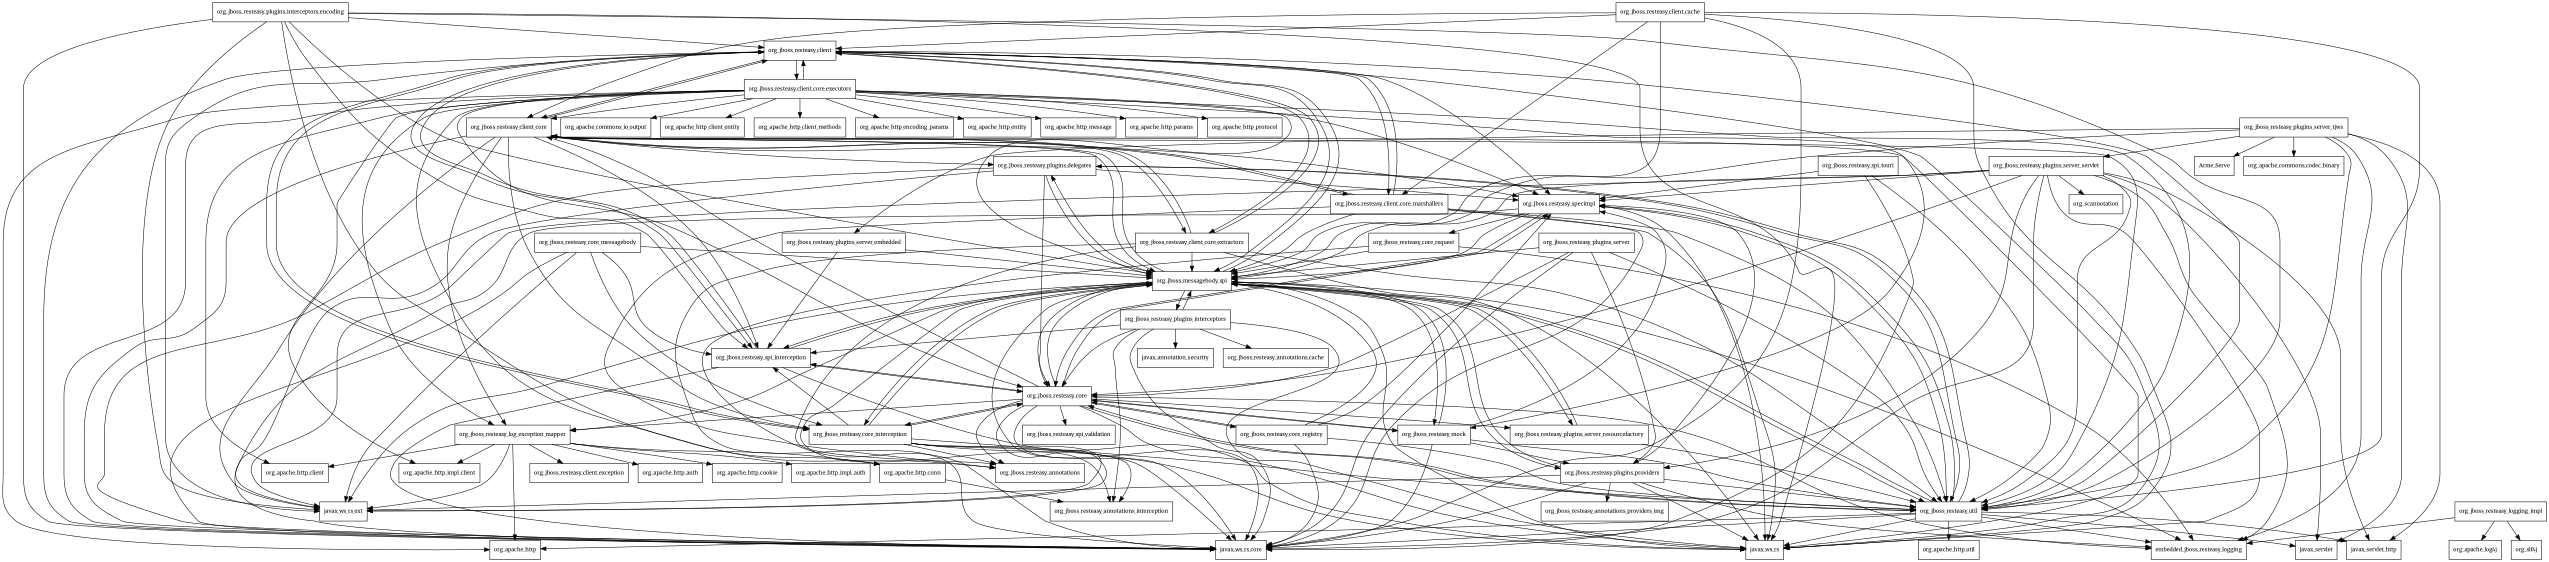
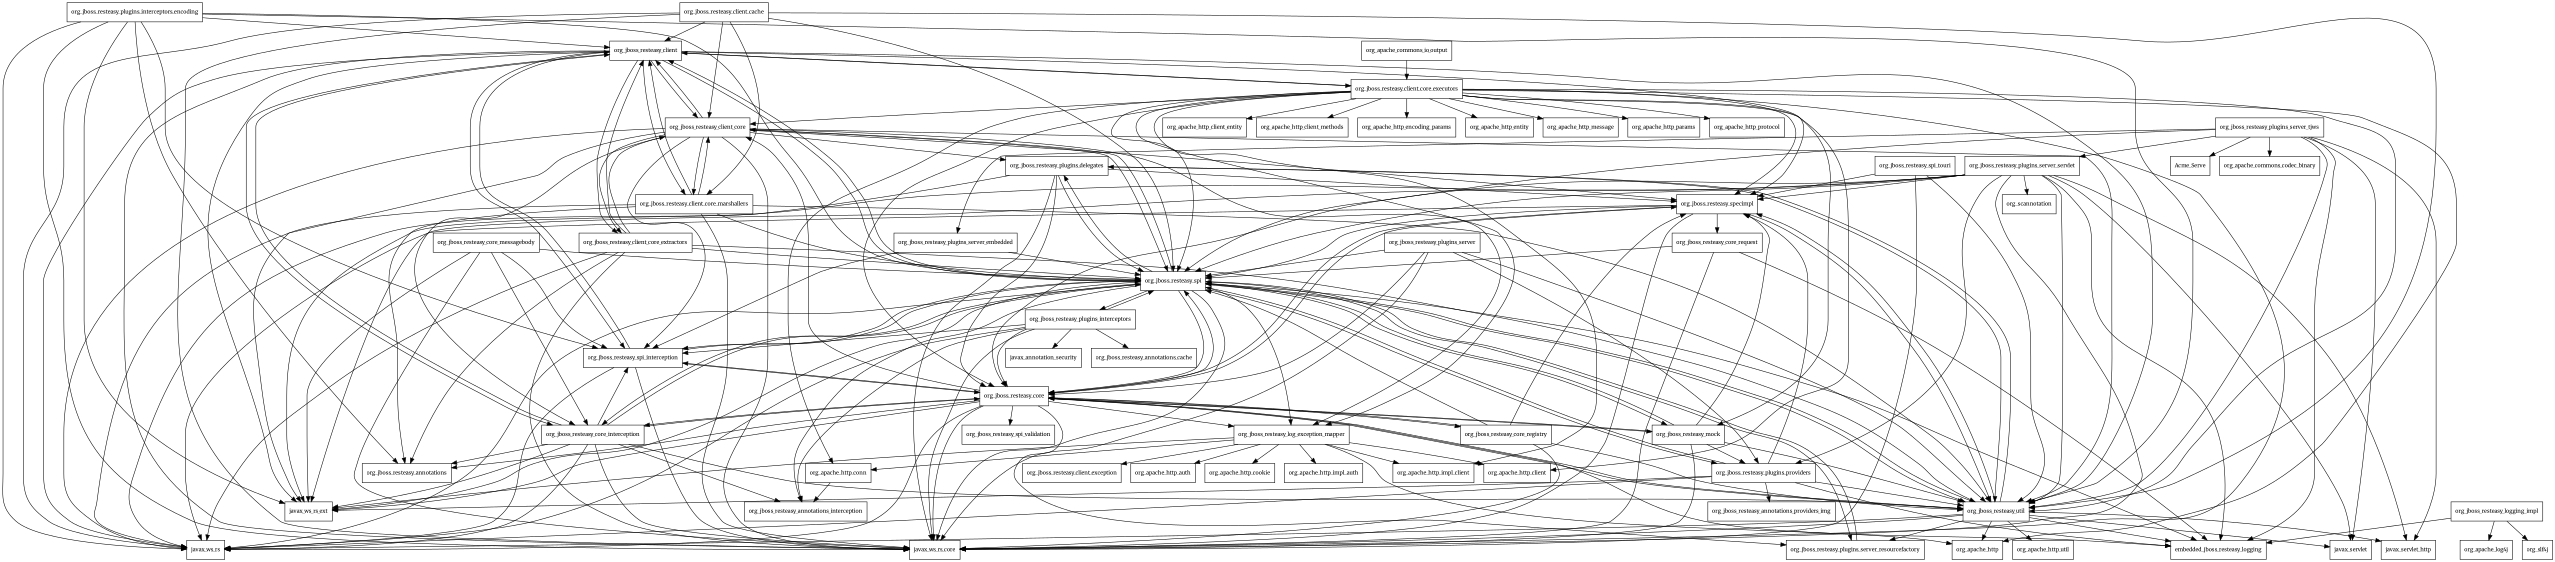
(704, 108) -> (1407, 65)
(1192, 281) -> (1173, 281)
(1790, 472) -> (1944, 526)
(1439, 524) -> none
